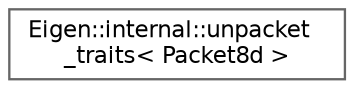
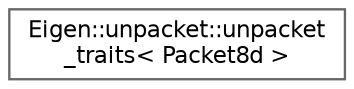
(177, 44) -> (177, 44)
